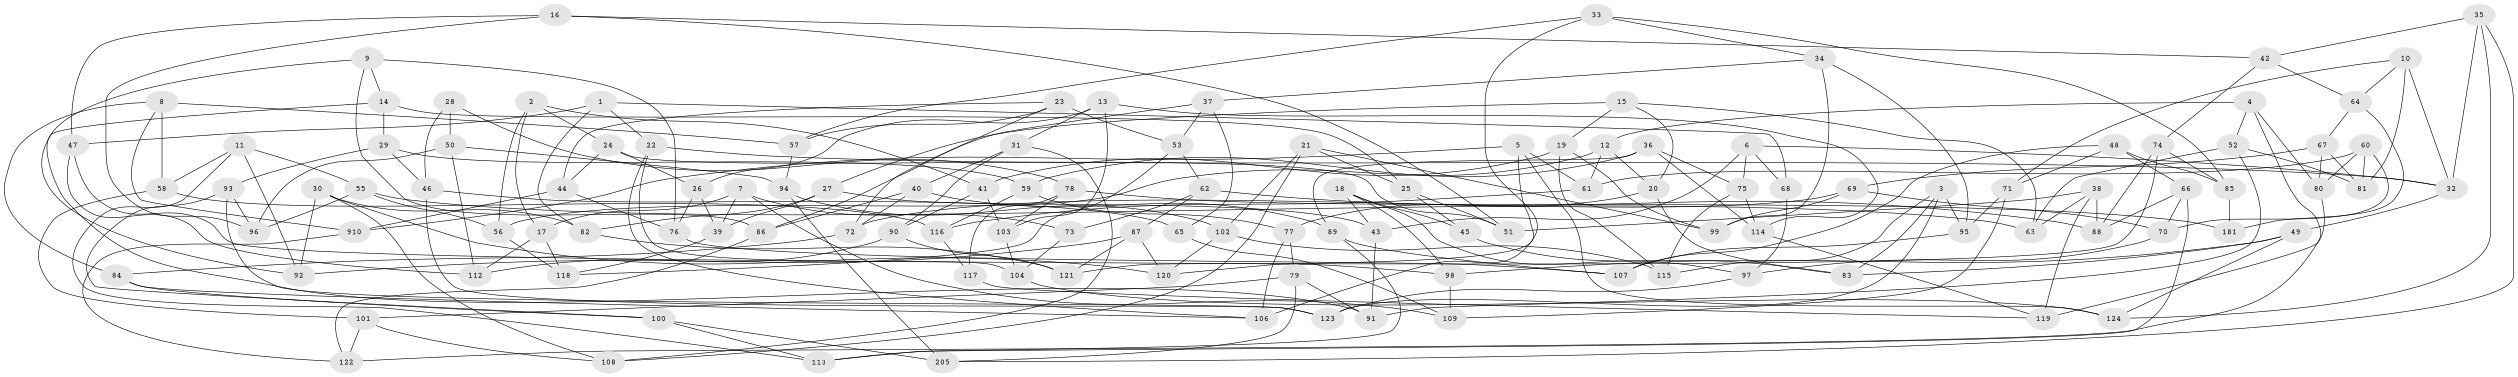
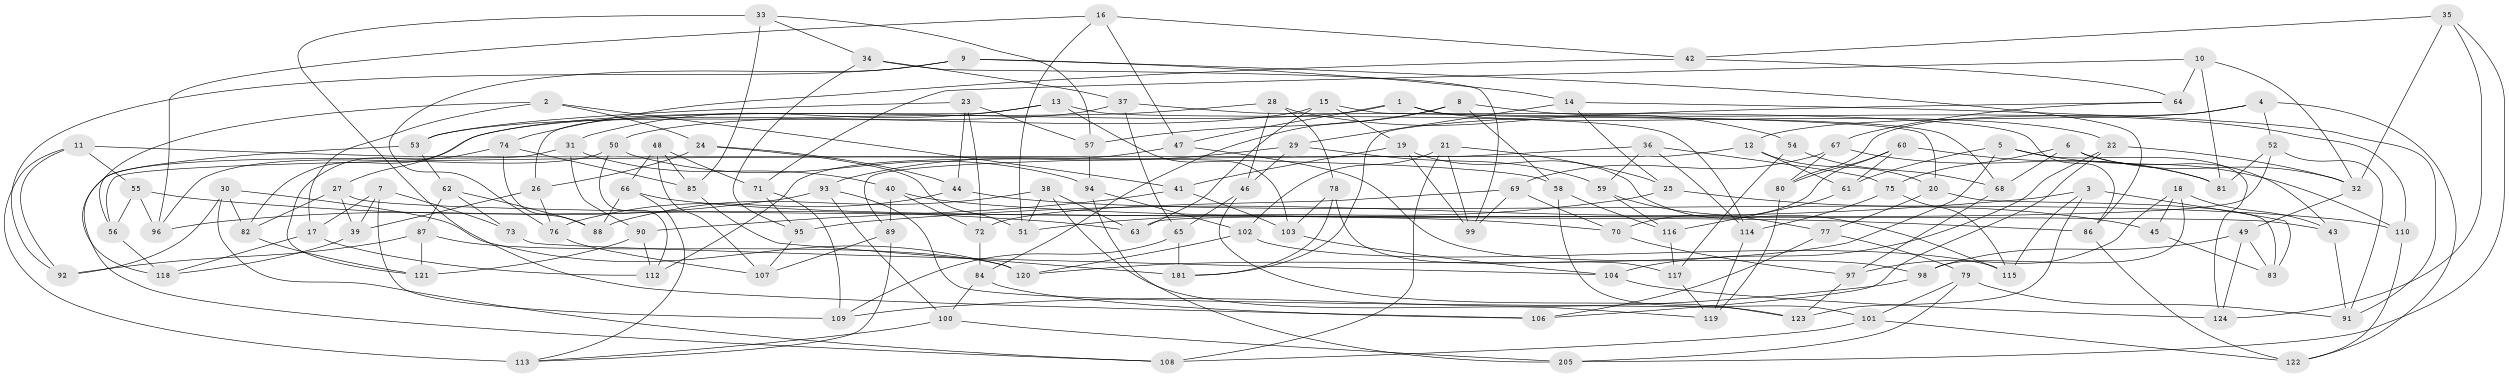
none -> (1792, 145)
(354, 232) -> (2402, 232)
none -> (1179, 254)
